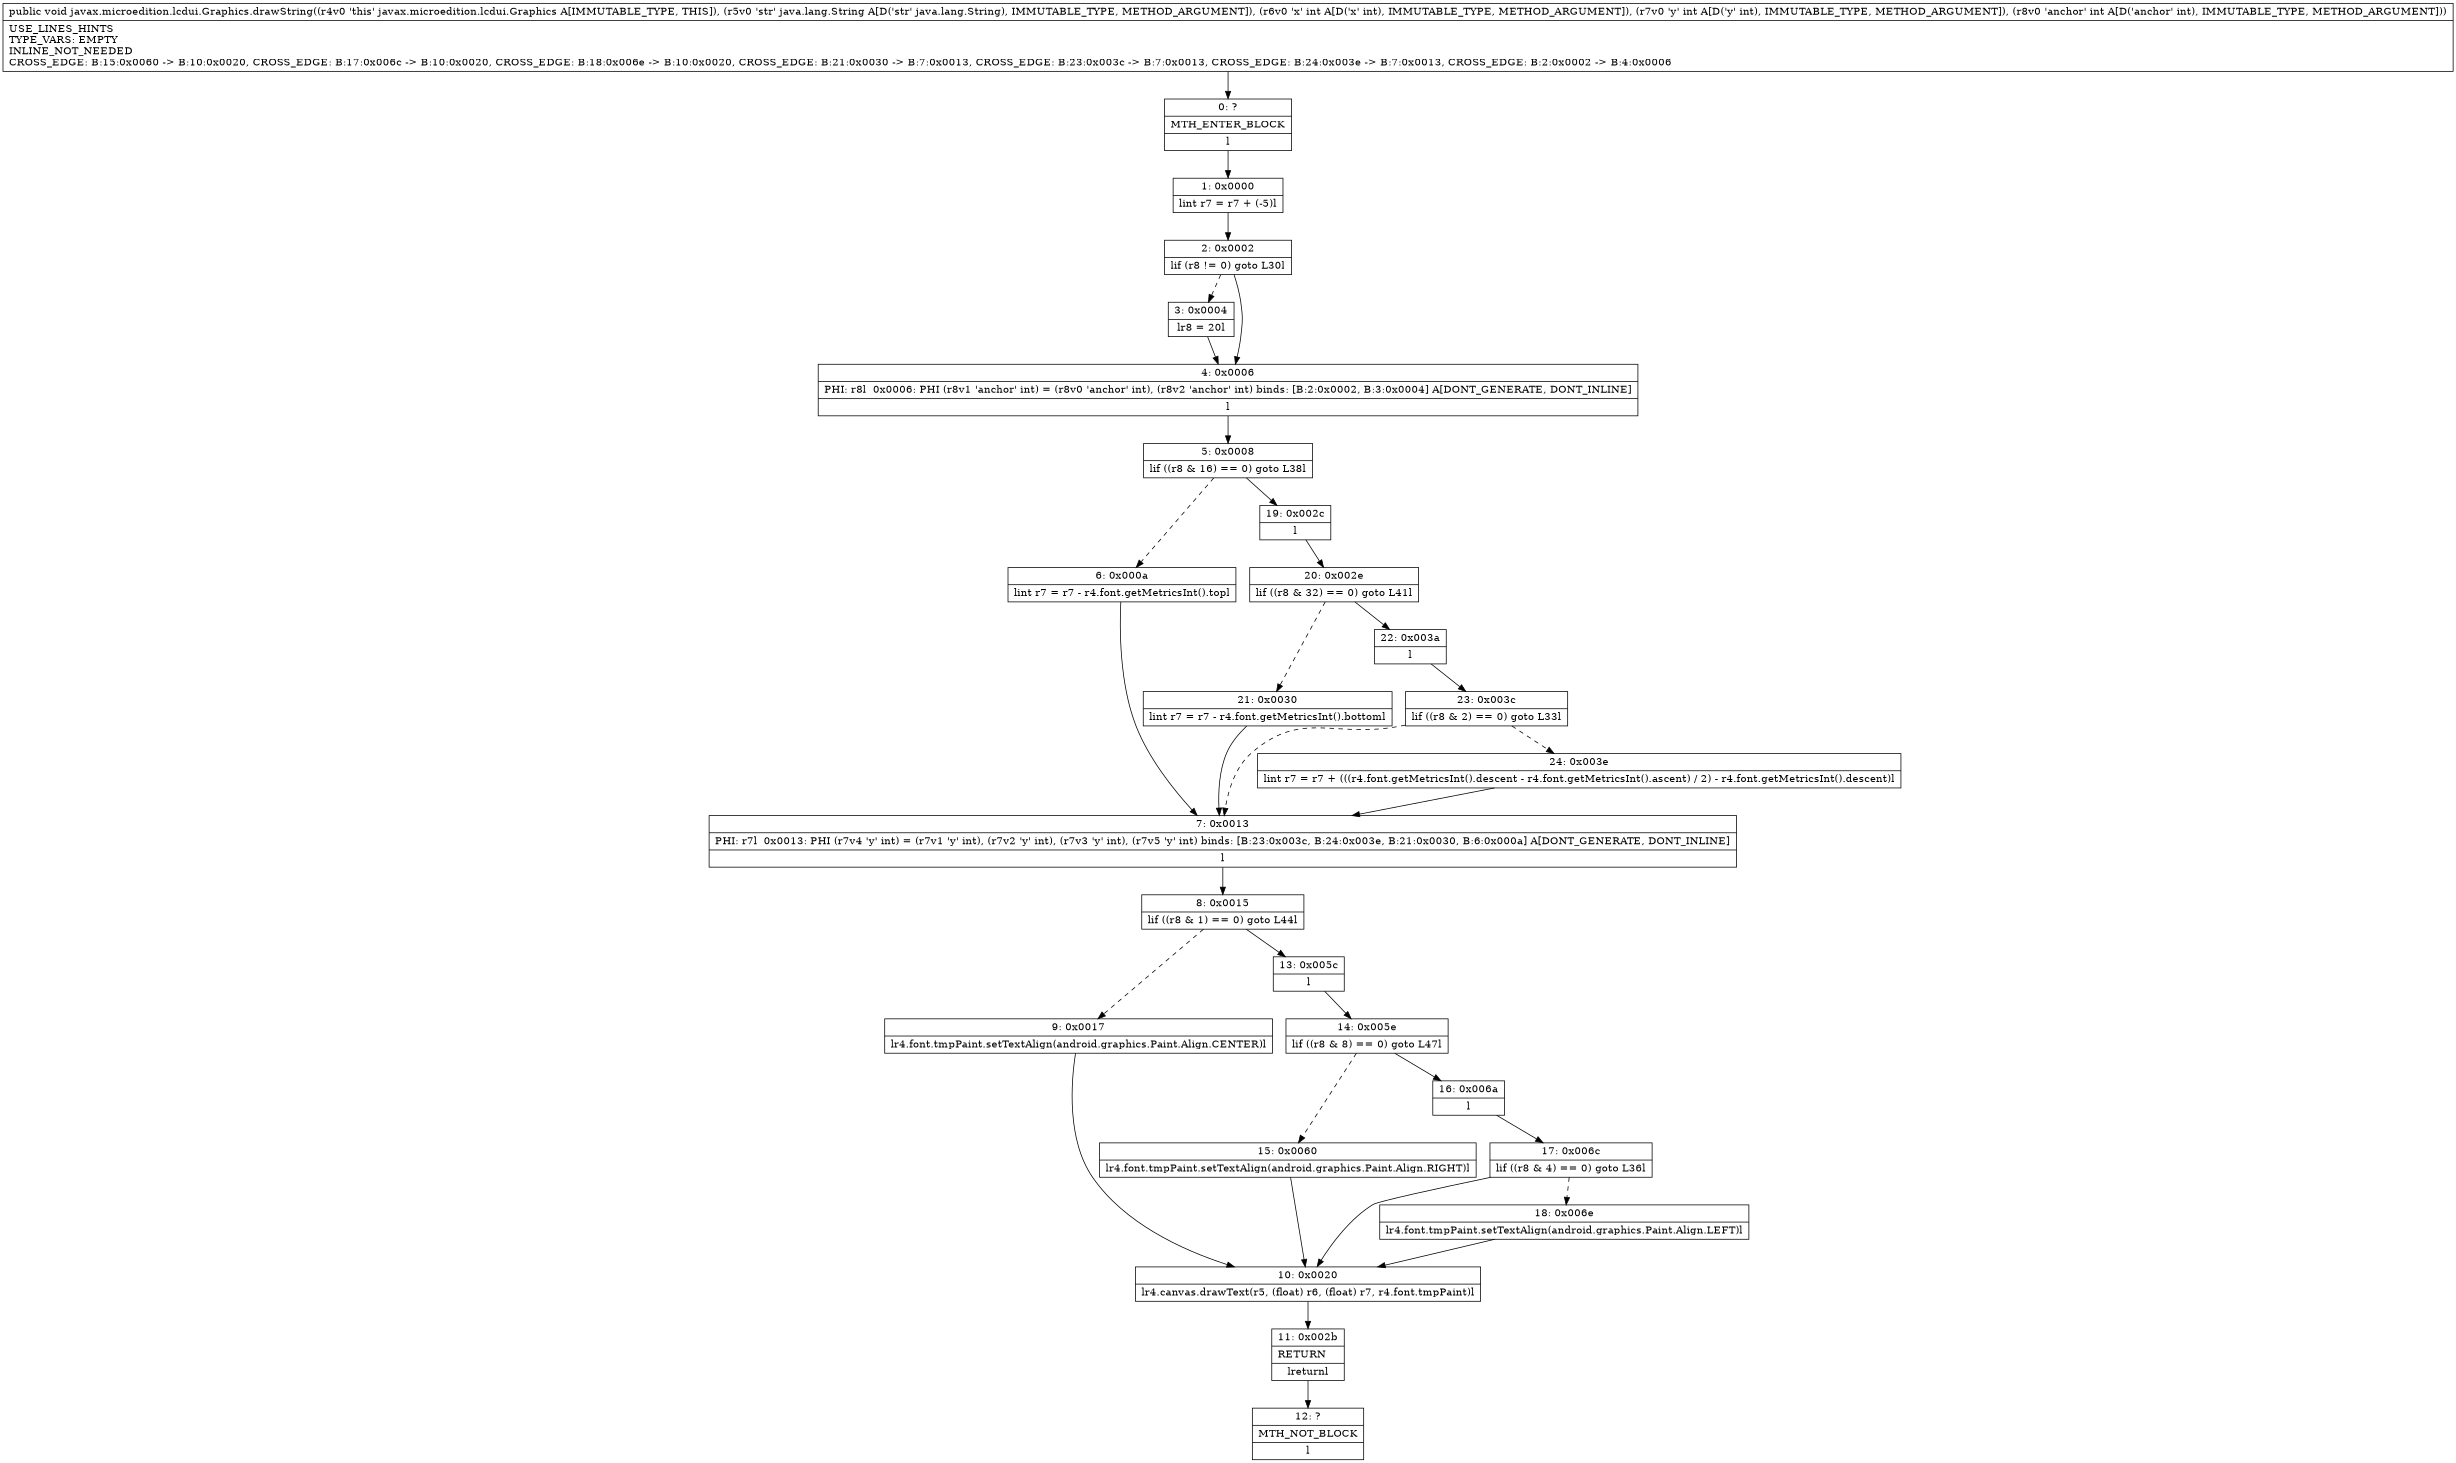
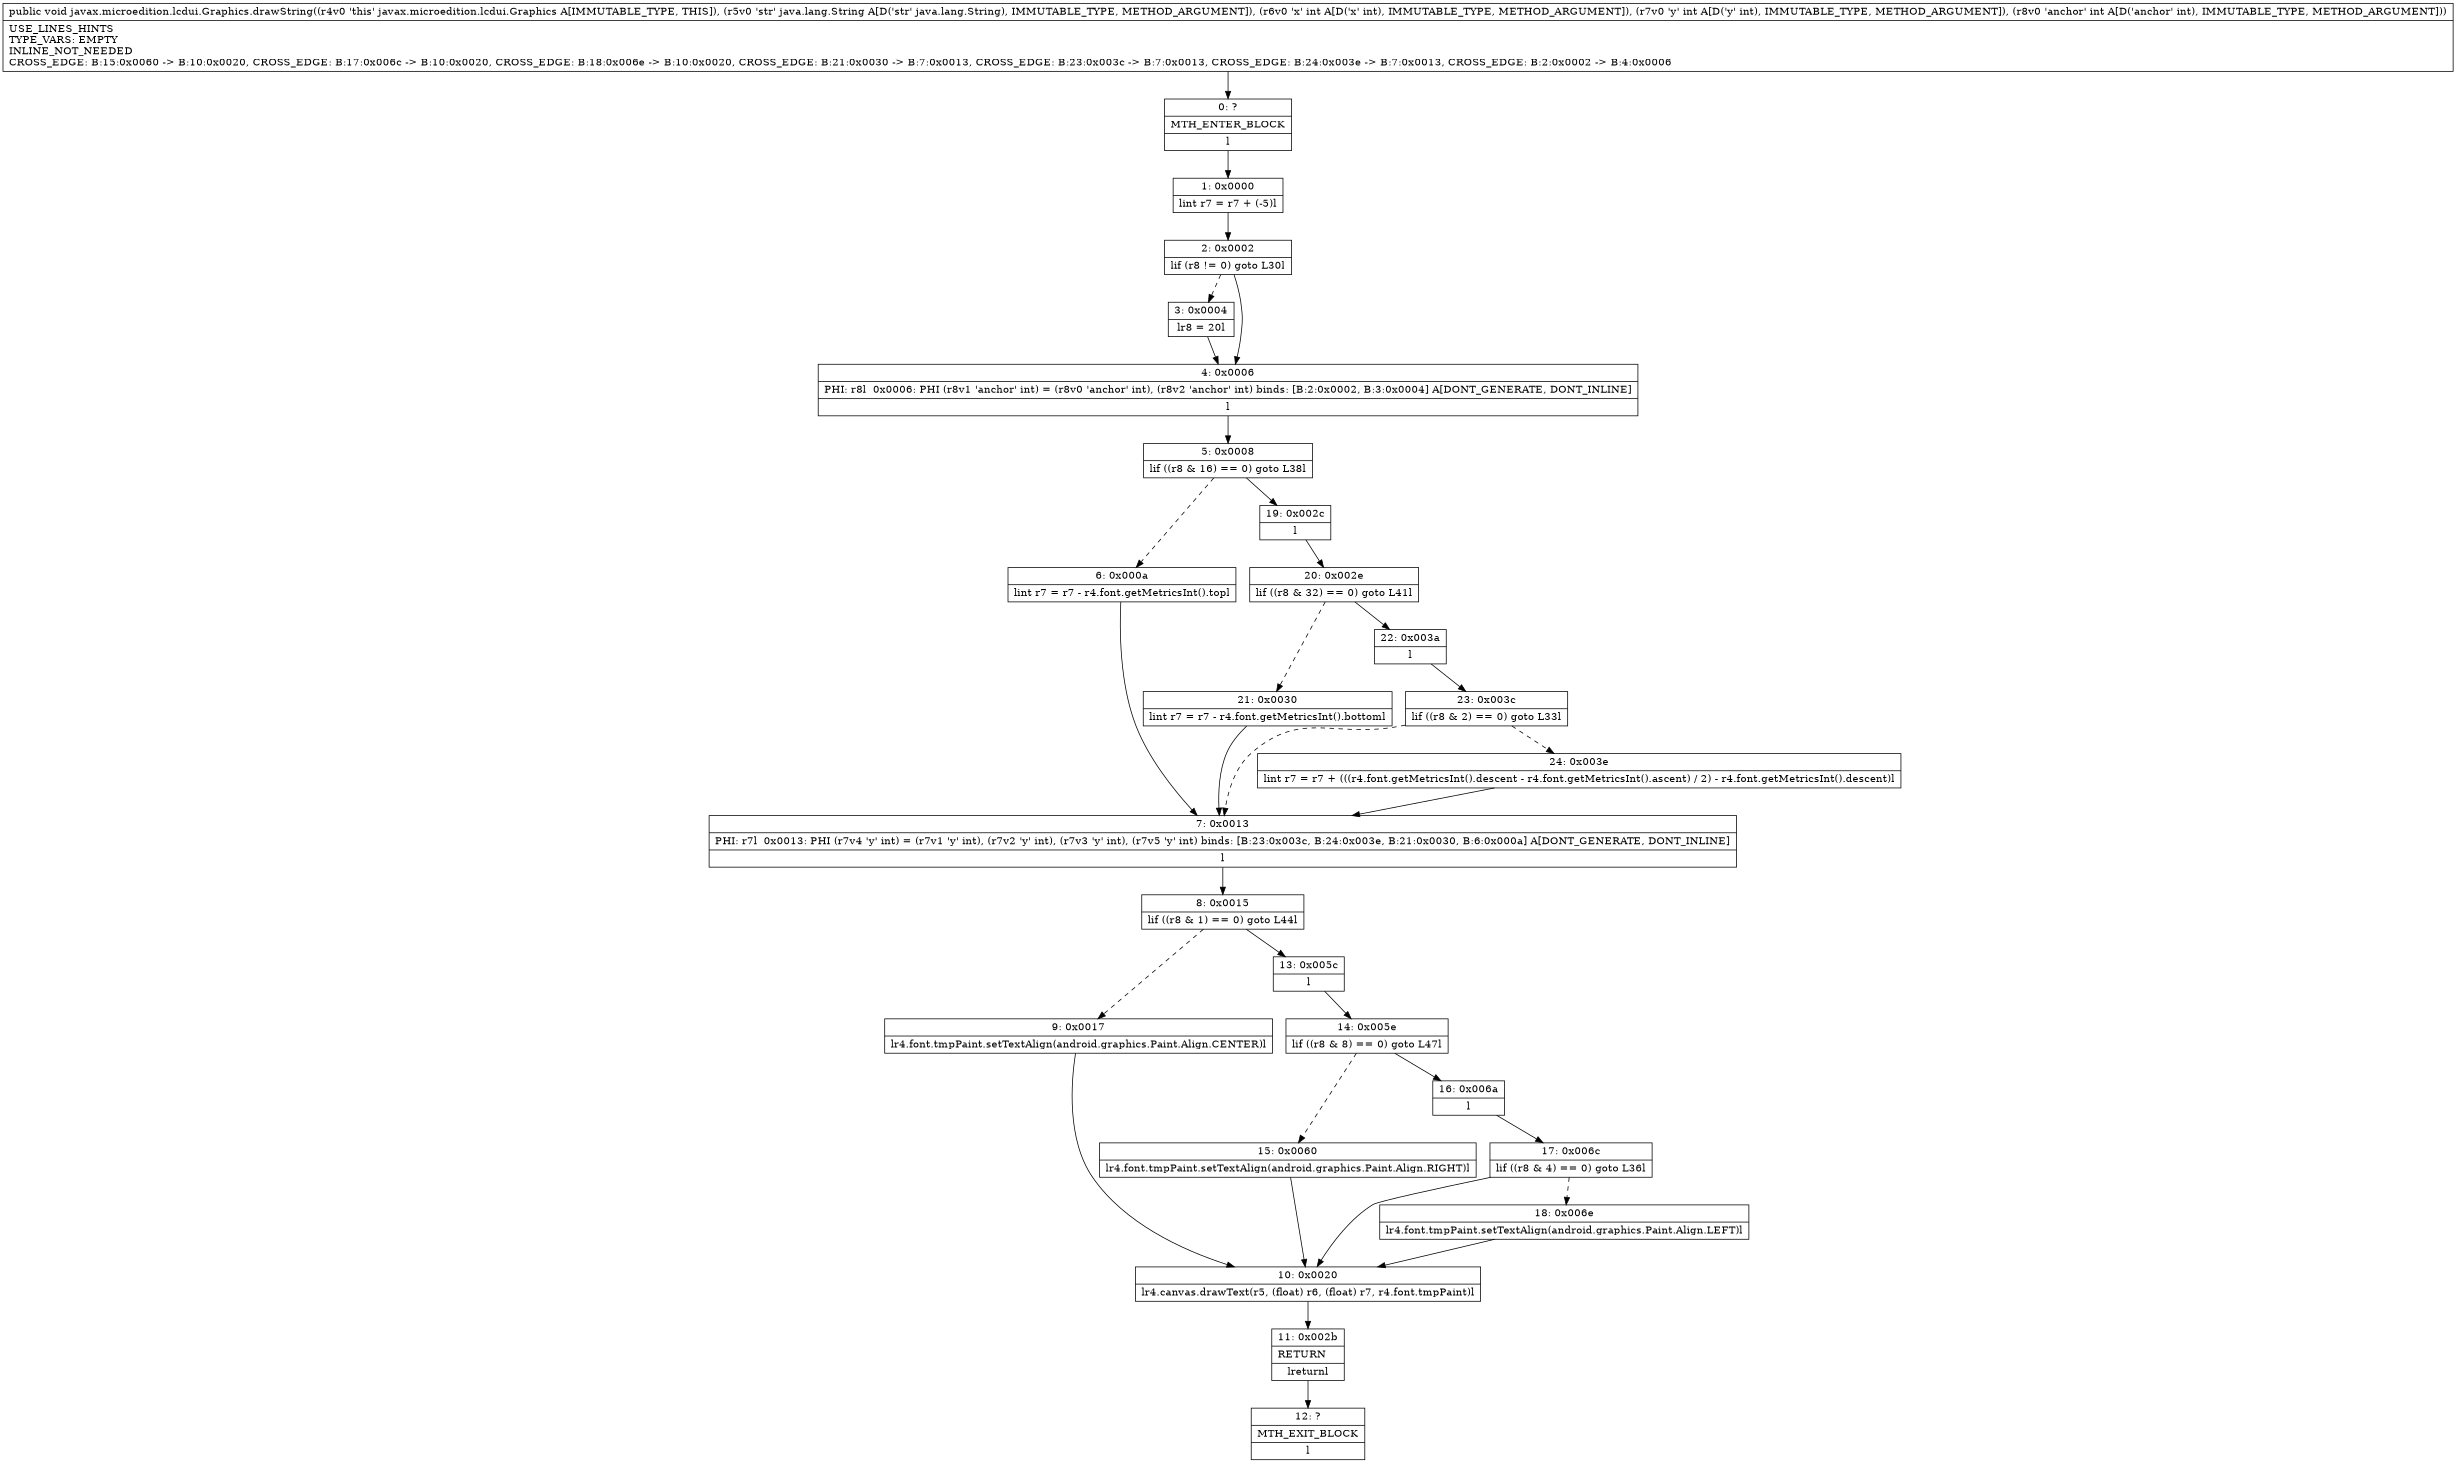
(1308, 1434) -> (1308, 1434)
